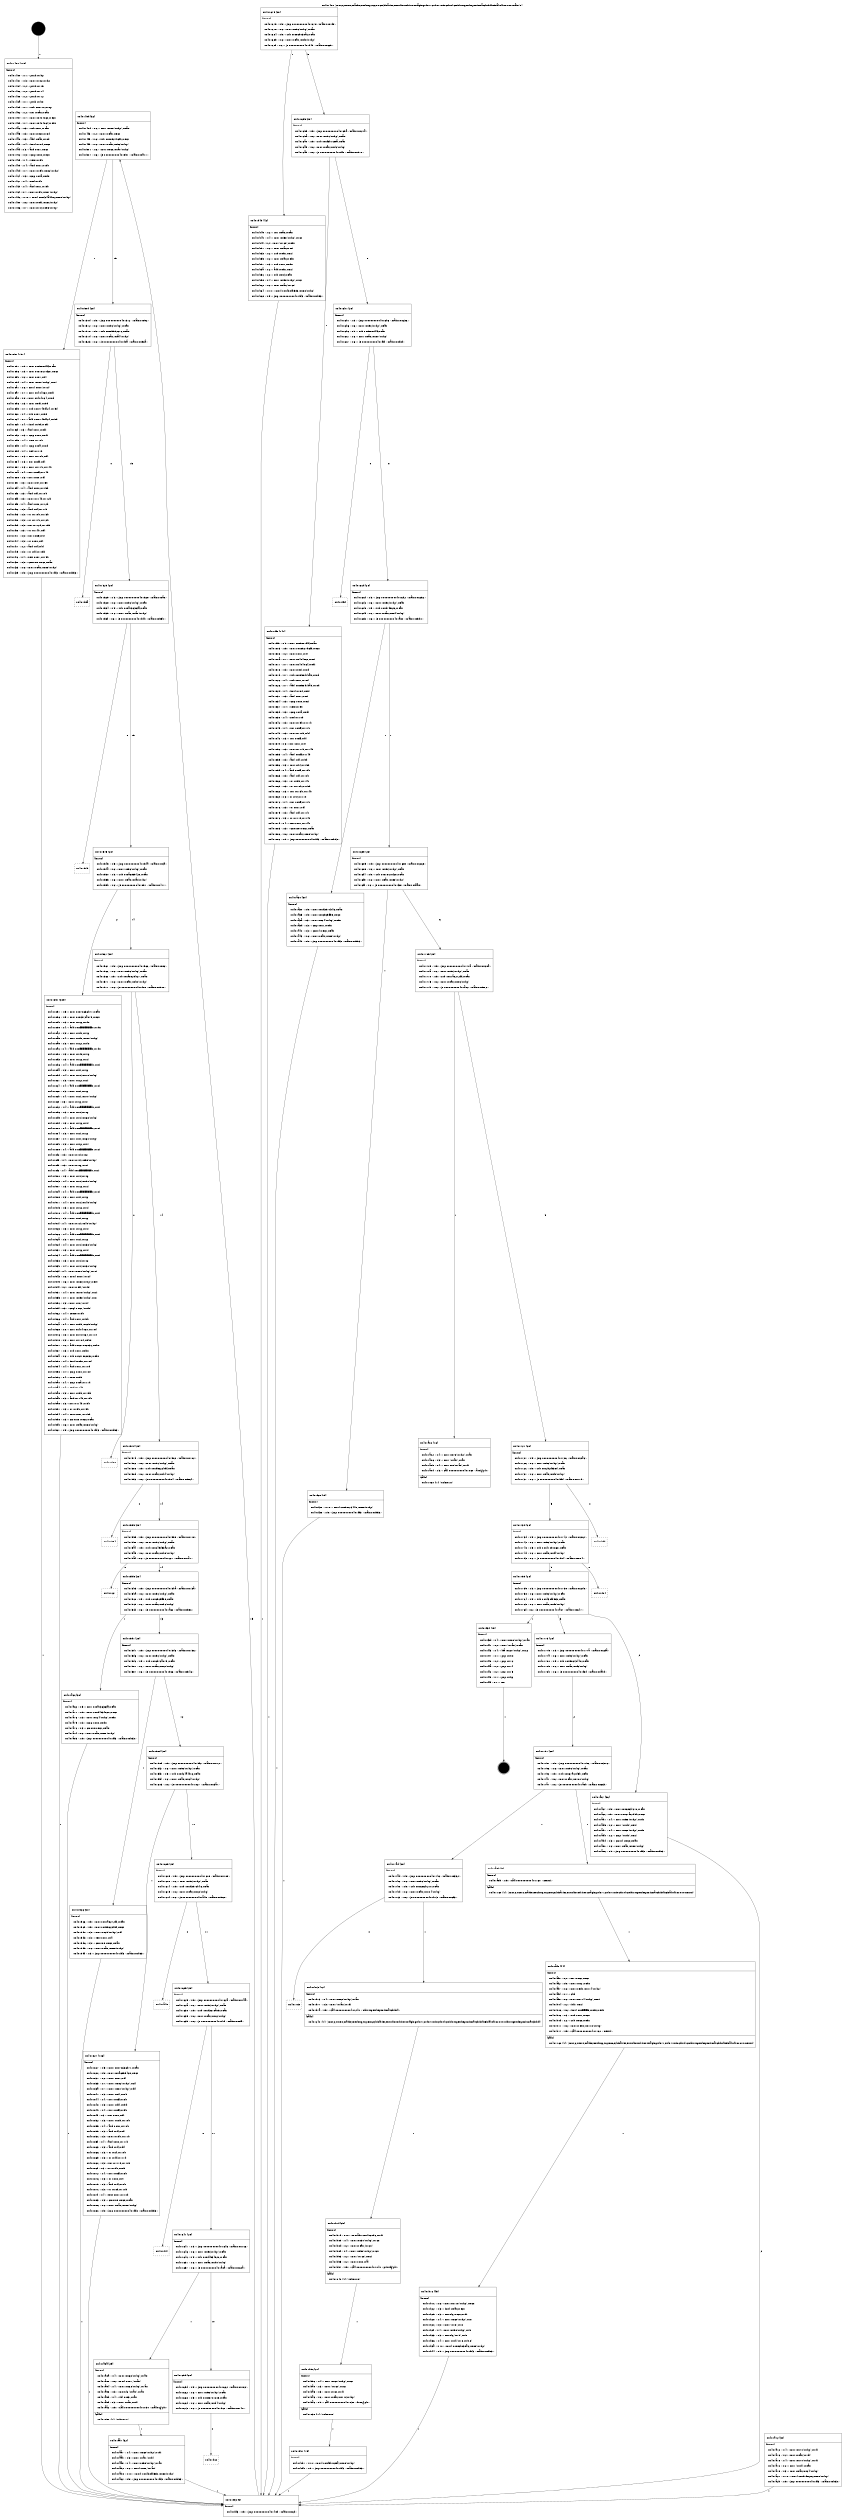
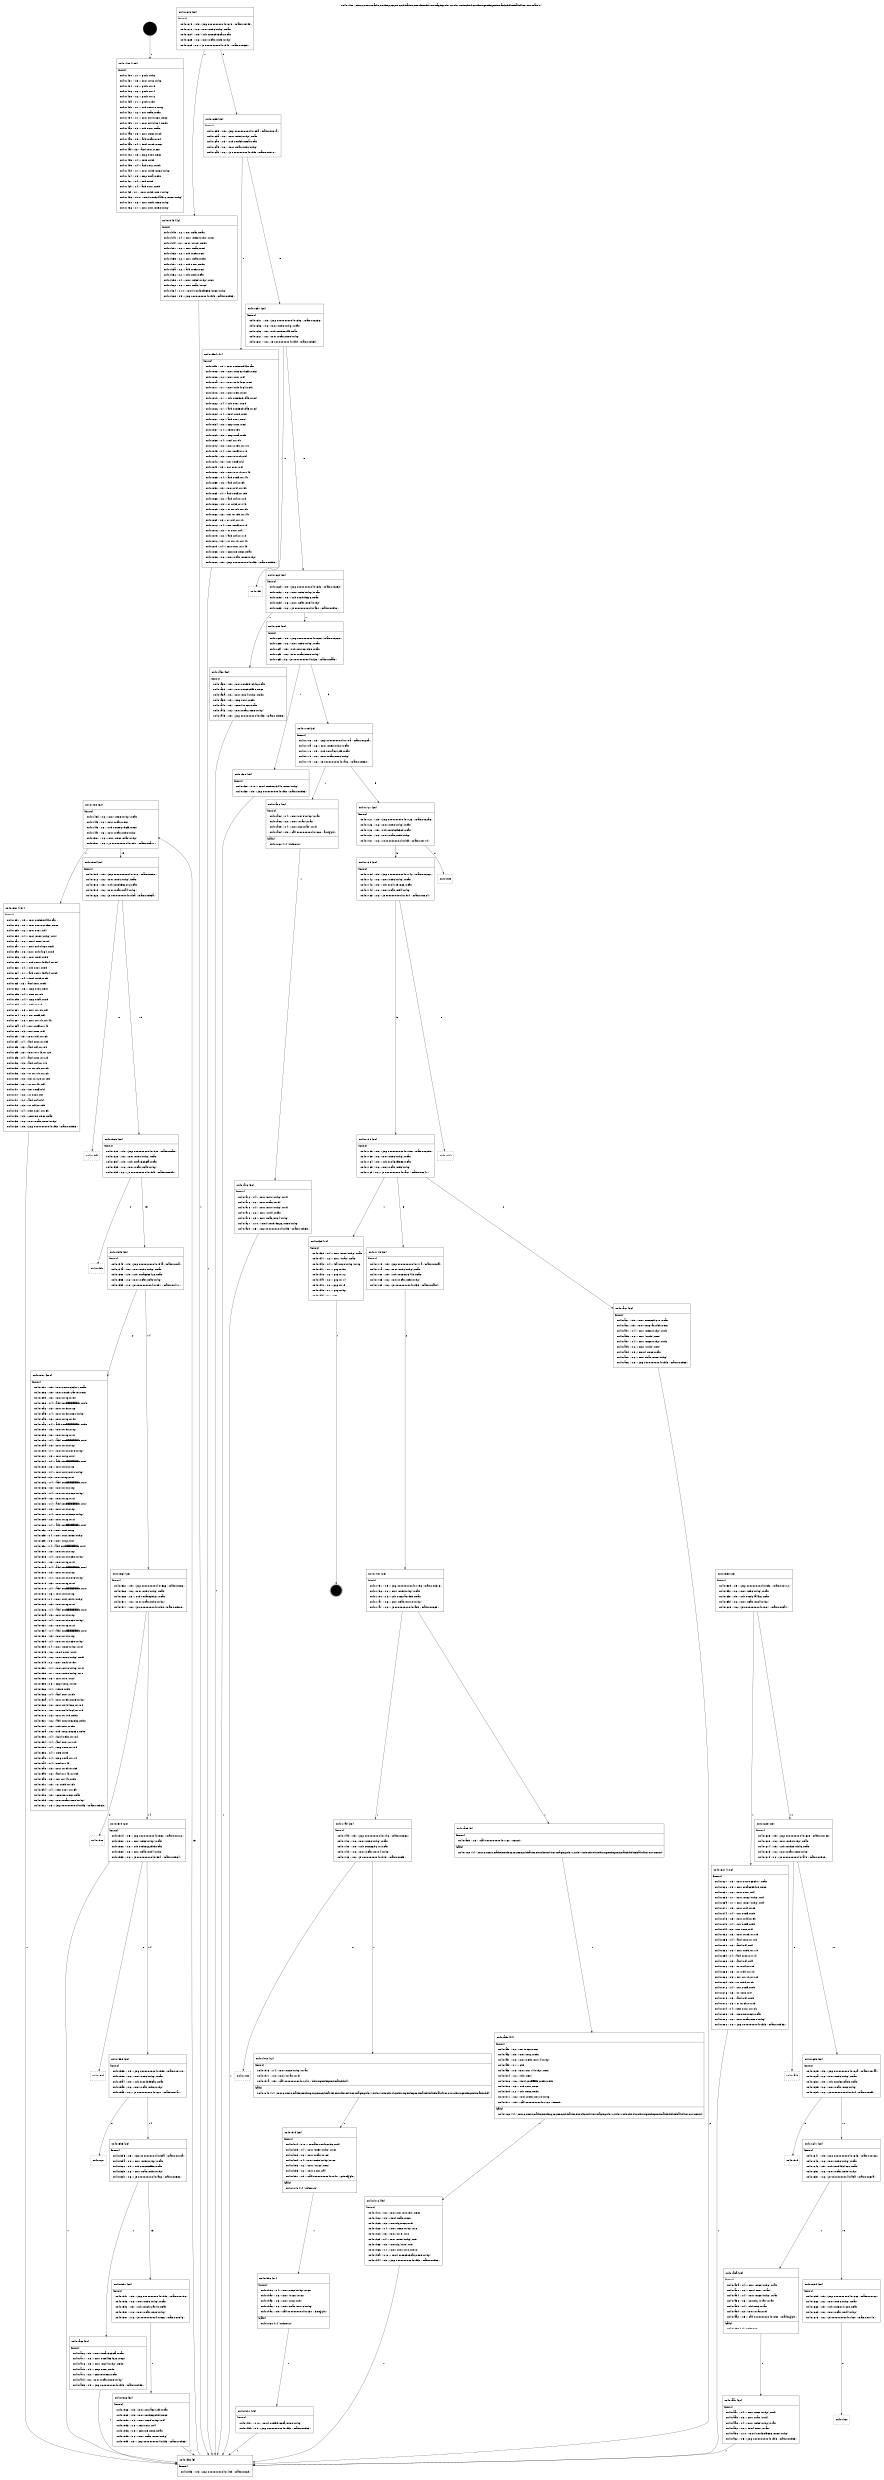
none -> (288, 1014)
(172, 1711) -> none
(59, 2041) -> (67, 2198)
